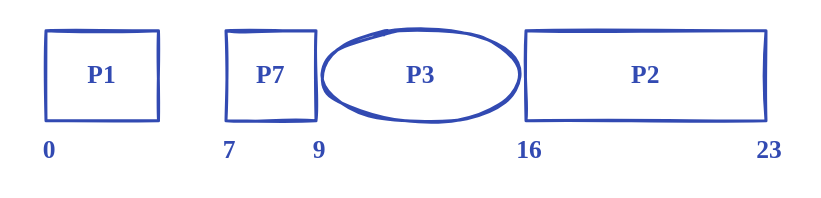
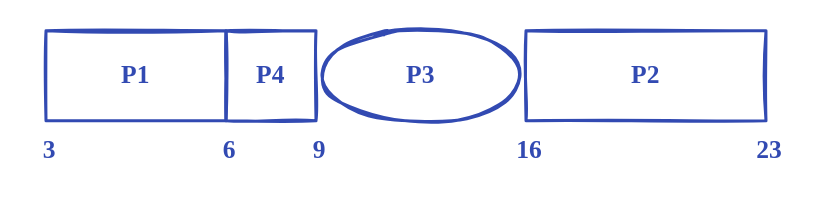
(270, 74) -> (270, 74)
(102, 76) -> (136, 76)
(49, 149) -> (49, 149)
(229, 149) -> (229, 149)
